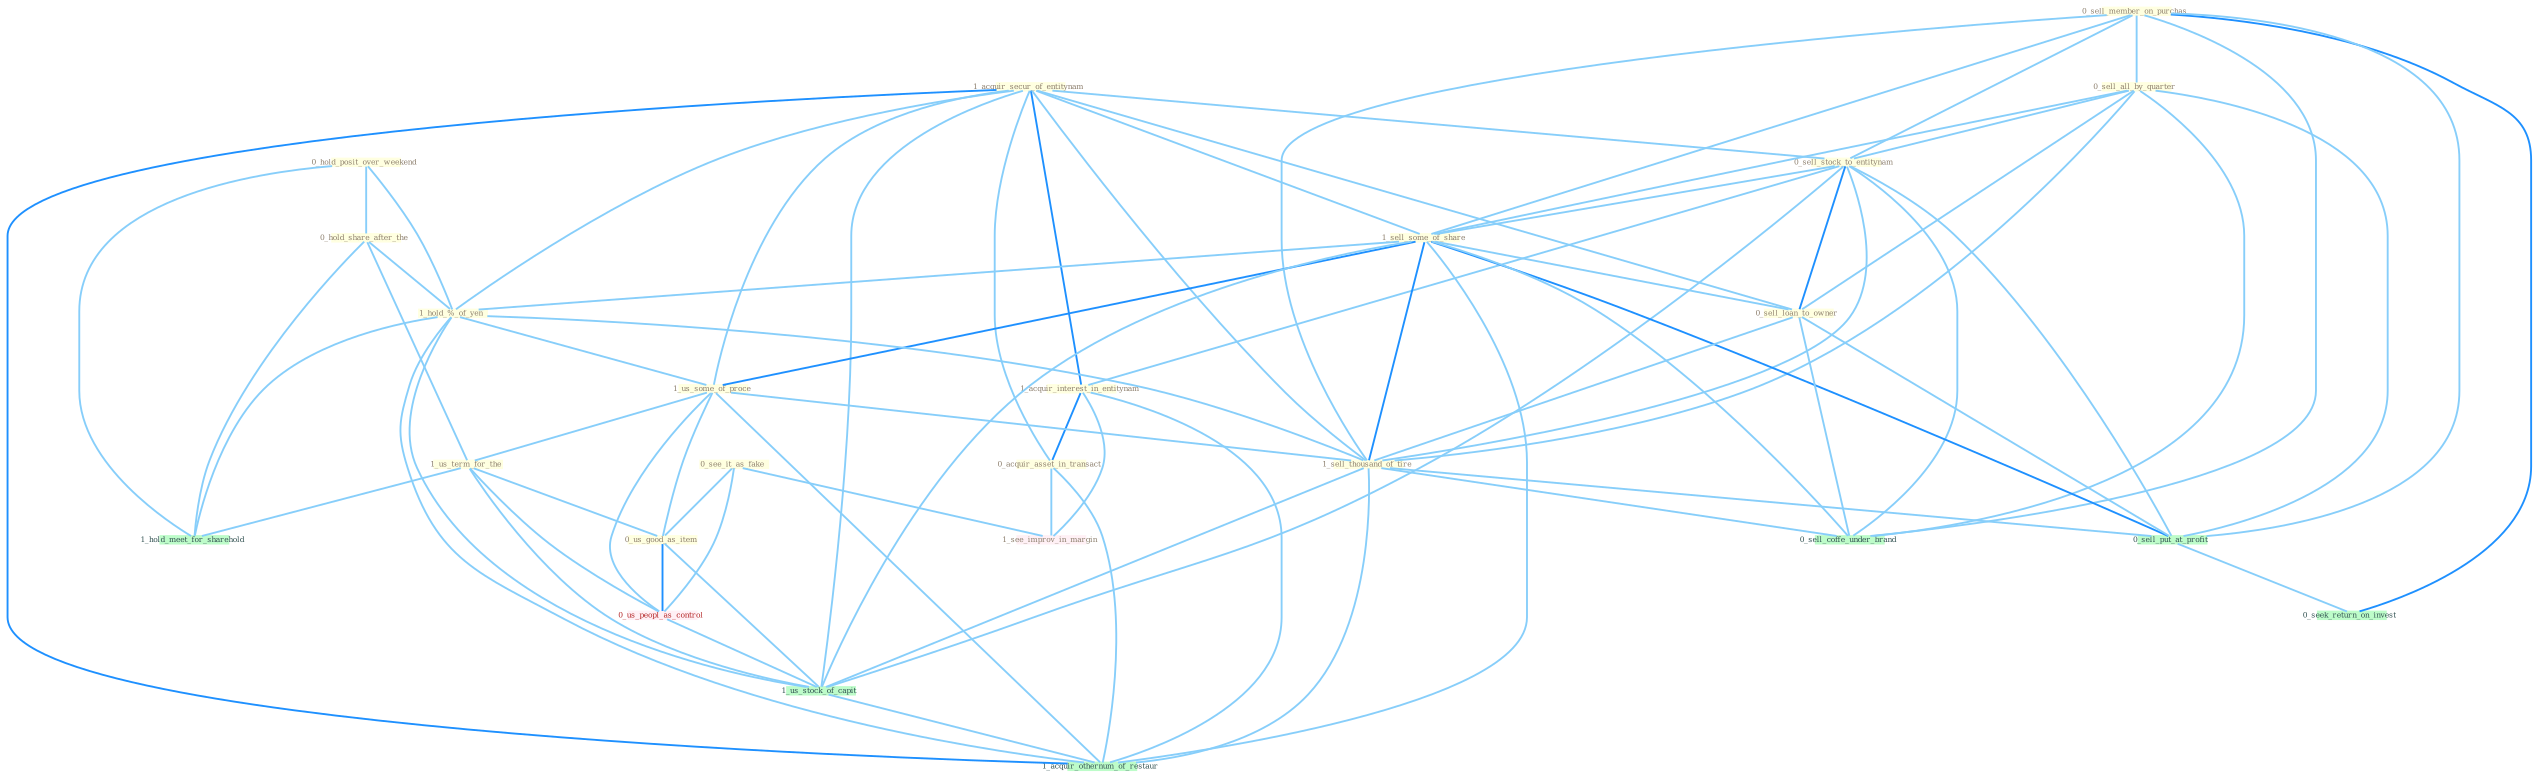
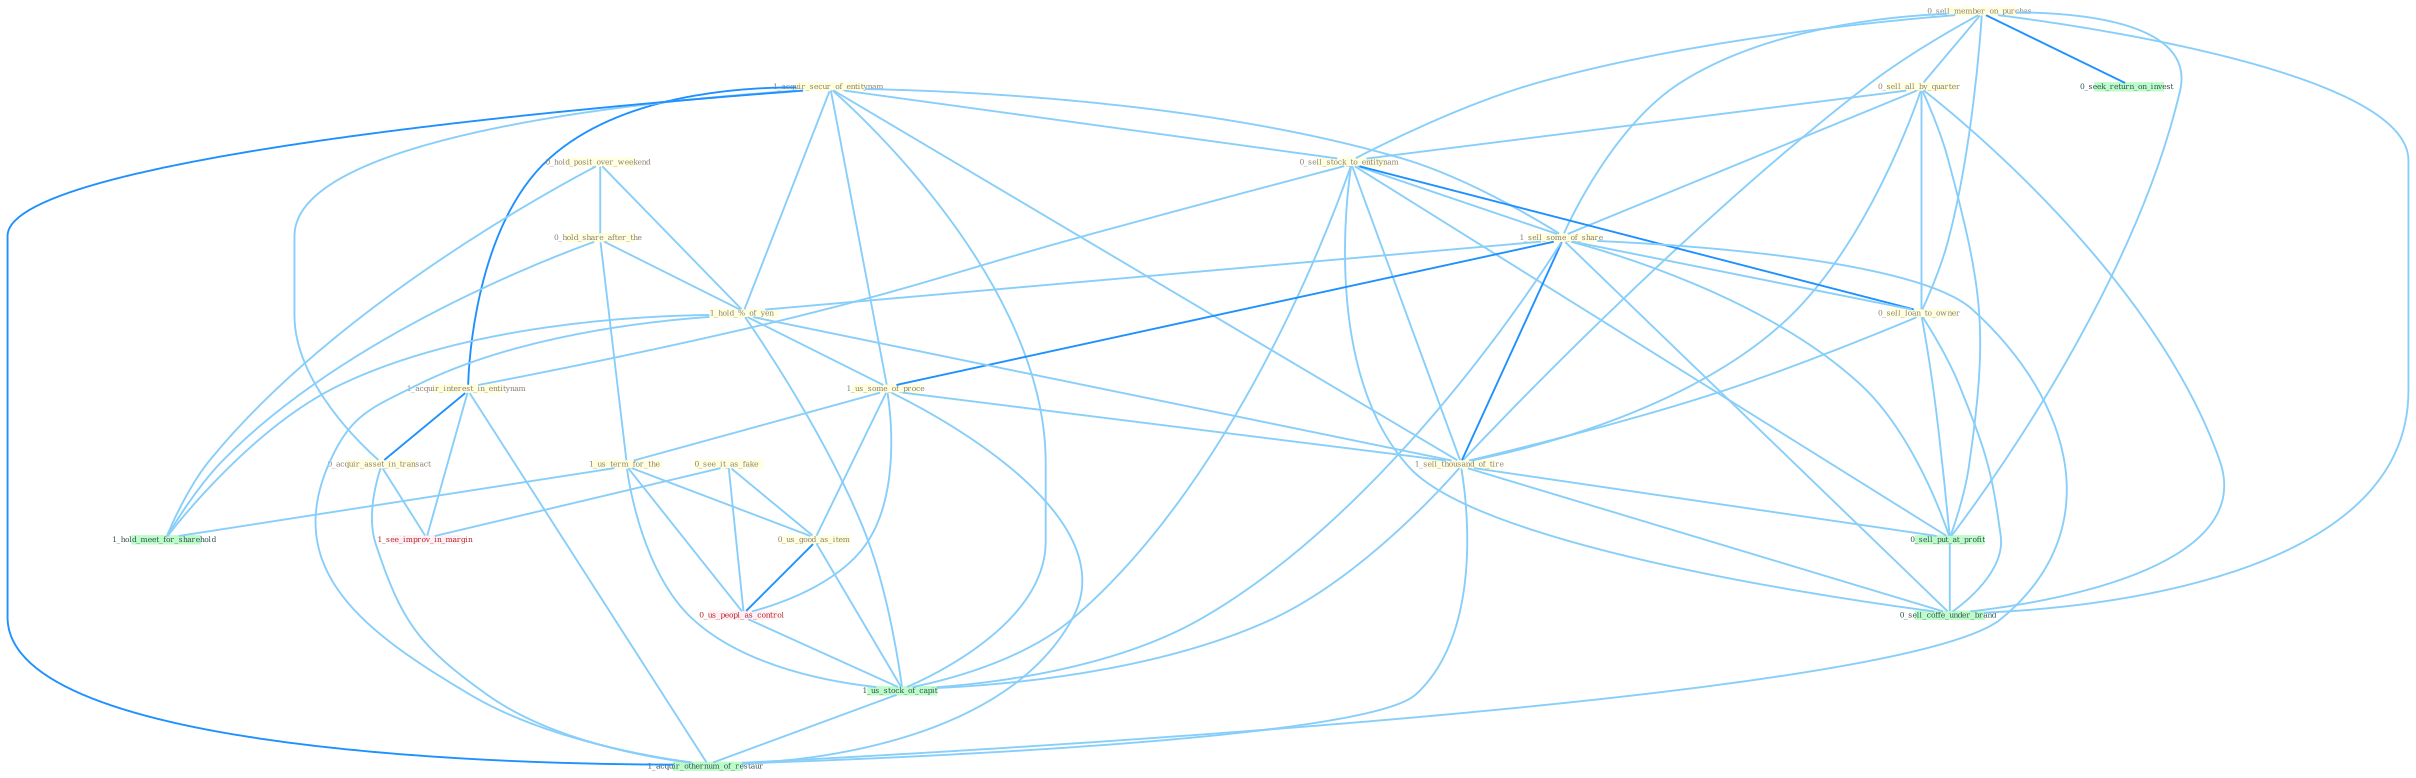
(1415, 200) -> (1964, 165)
(1840, 395) -> (1801, 340)
(1051, 540) -> (427, 540)
(2262, 578) -> (1950, 578)
